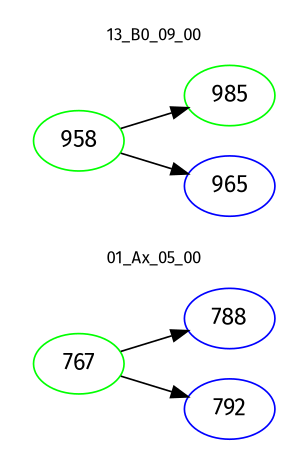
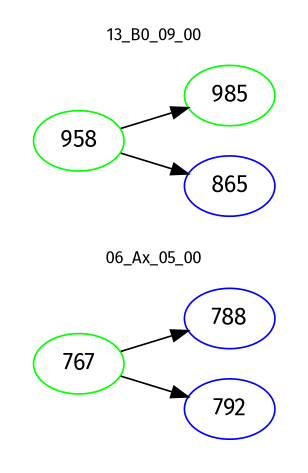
(230, 186) -> (230, 186)
(154, 259) -> (154, 259)
